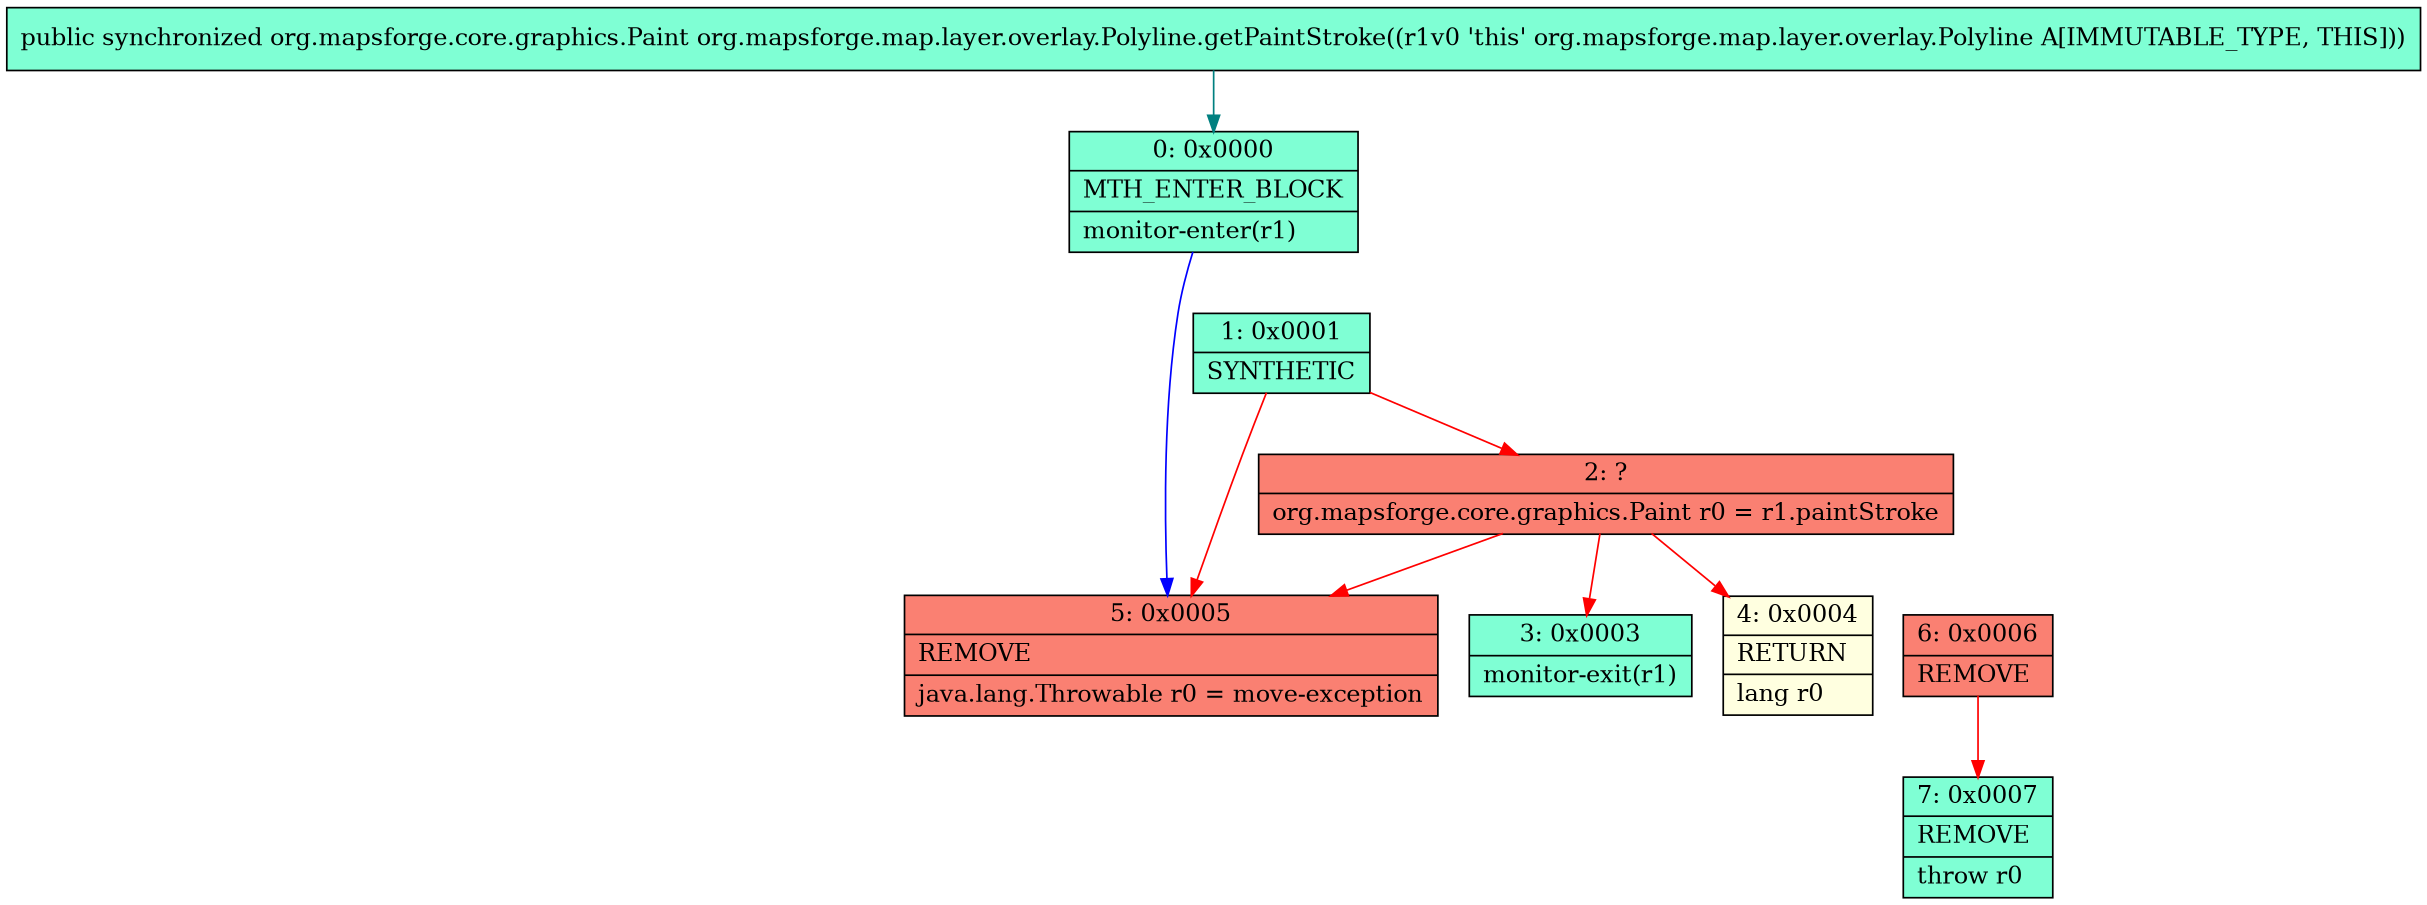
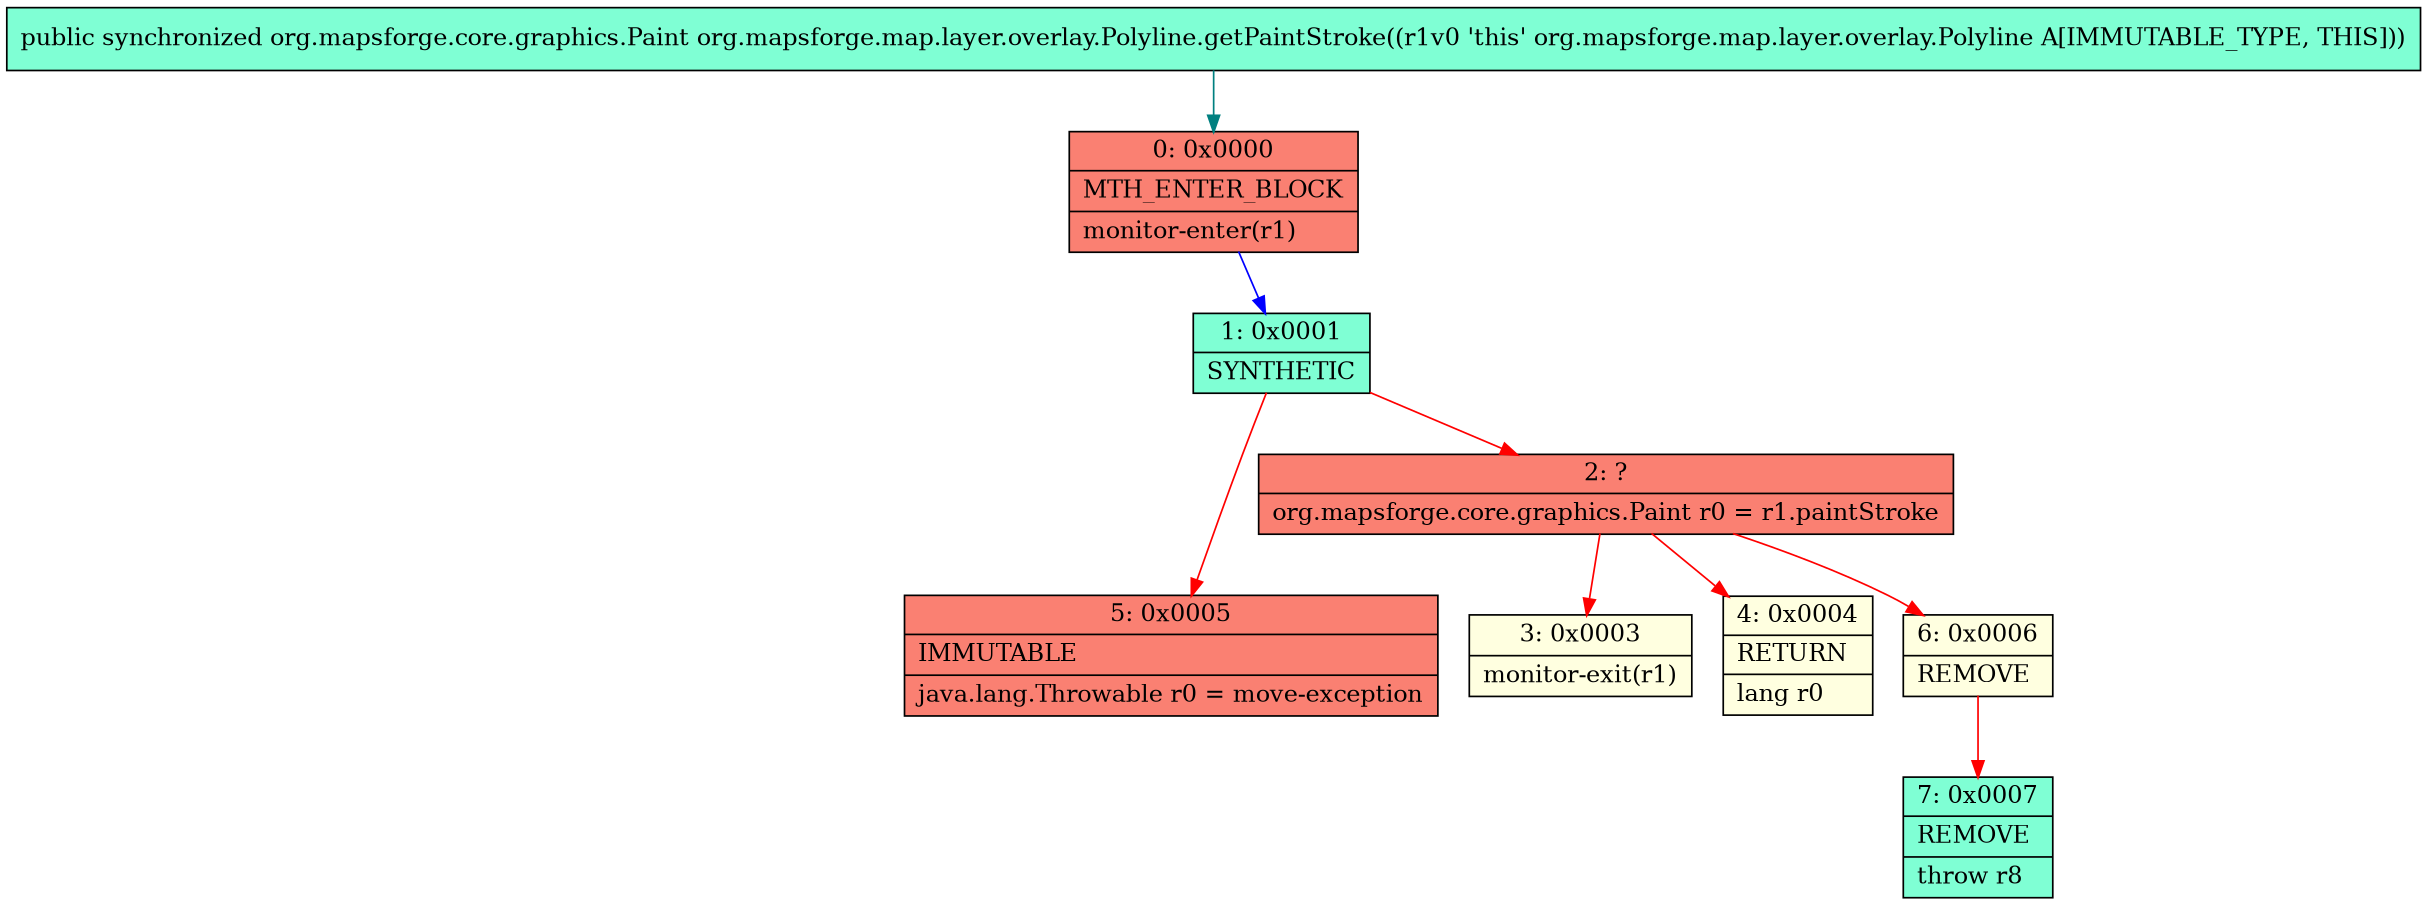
(1214, 192) -> (1214, 192)
(1168, 414) -> (1249, 275)
(1425, 562) -> (1822, 566)
(975, 654) -> (998, 654)
(1581, 656) -> (1581, 656)
(1978, 656) -> (1978, 656)
(1970, 876) -> (1970, 876)
